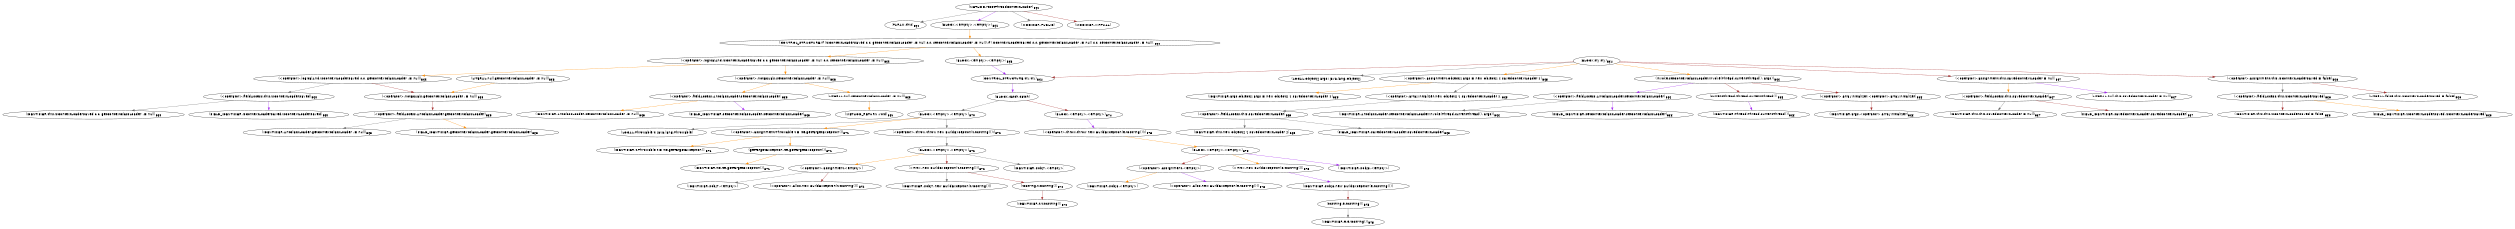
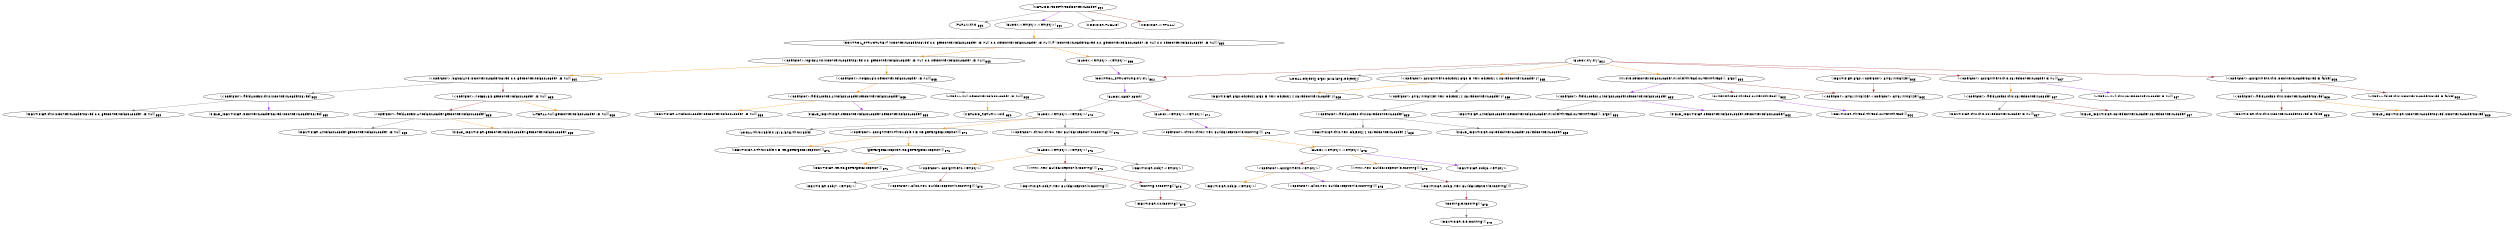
(474, 87) -> (537, 105)
(826, 88) -> (936, 88)
(1871, 104) -> (1874, 87)
(1308, 177) -> (1426, 177)
